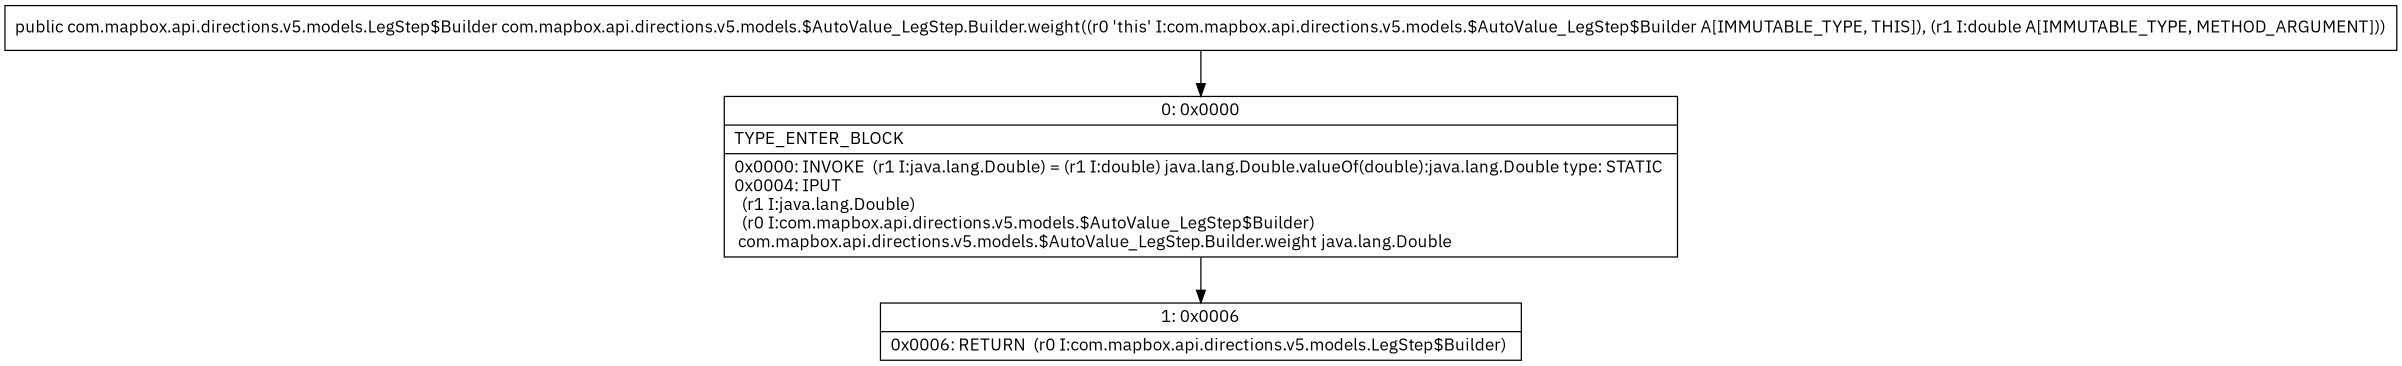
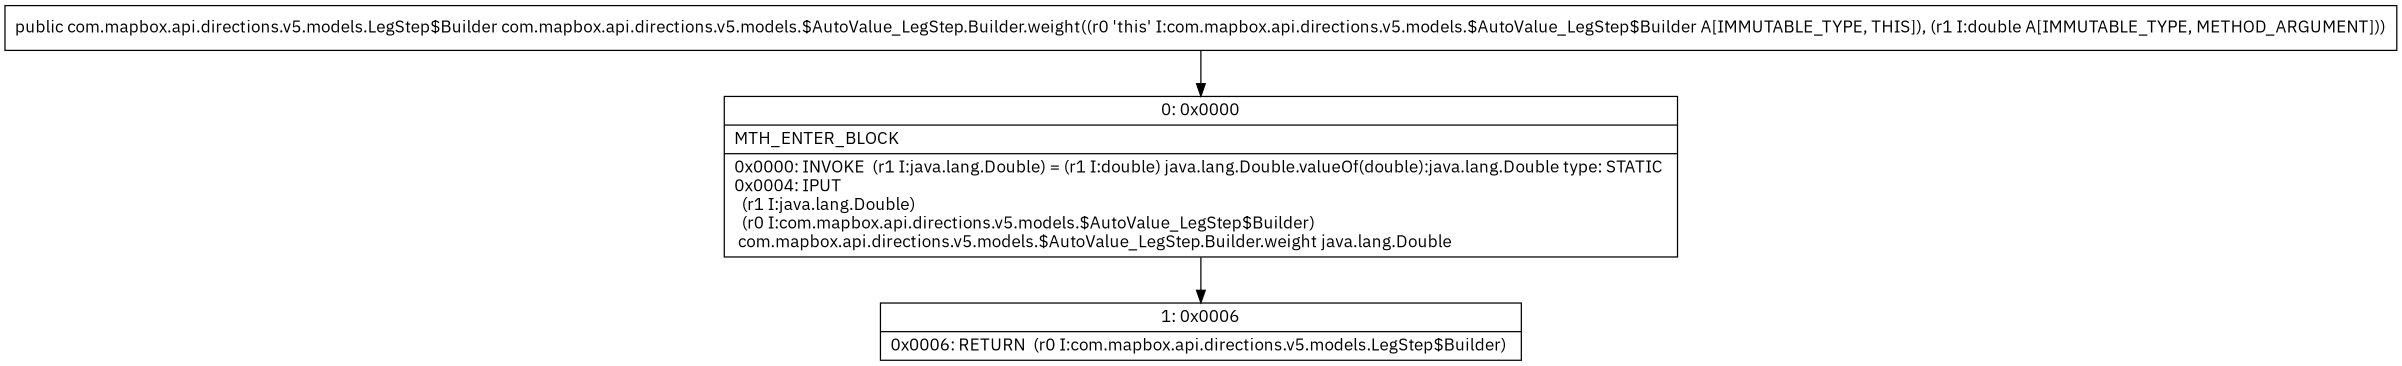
(819, 139) -> (817, 139)
